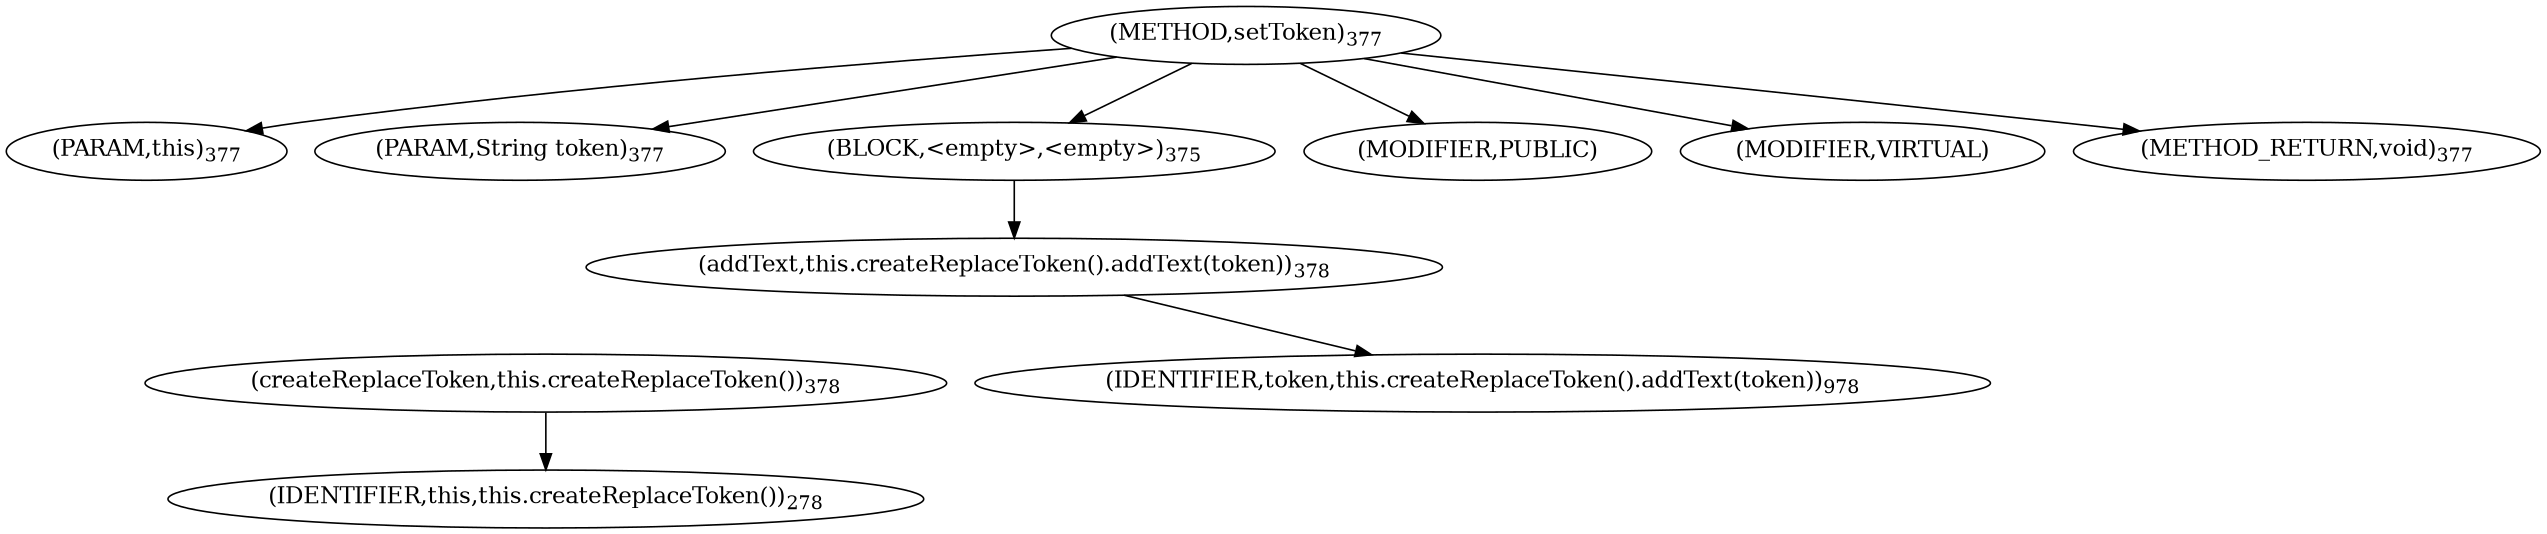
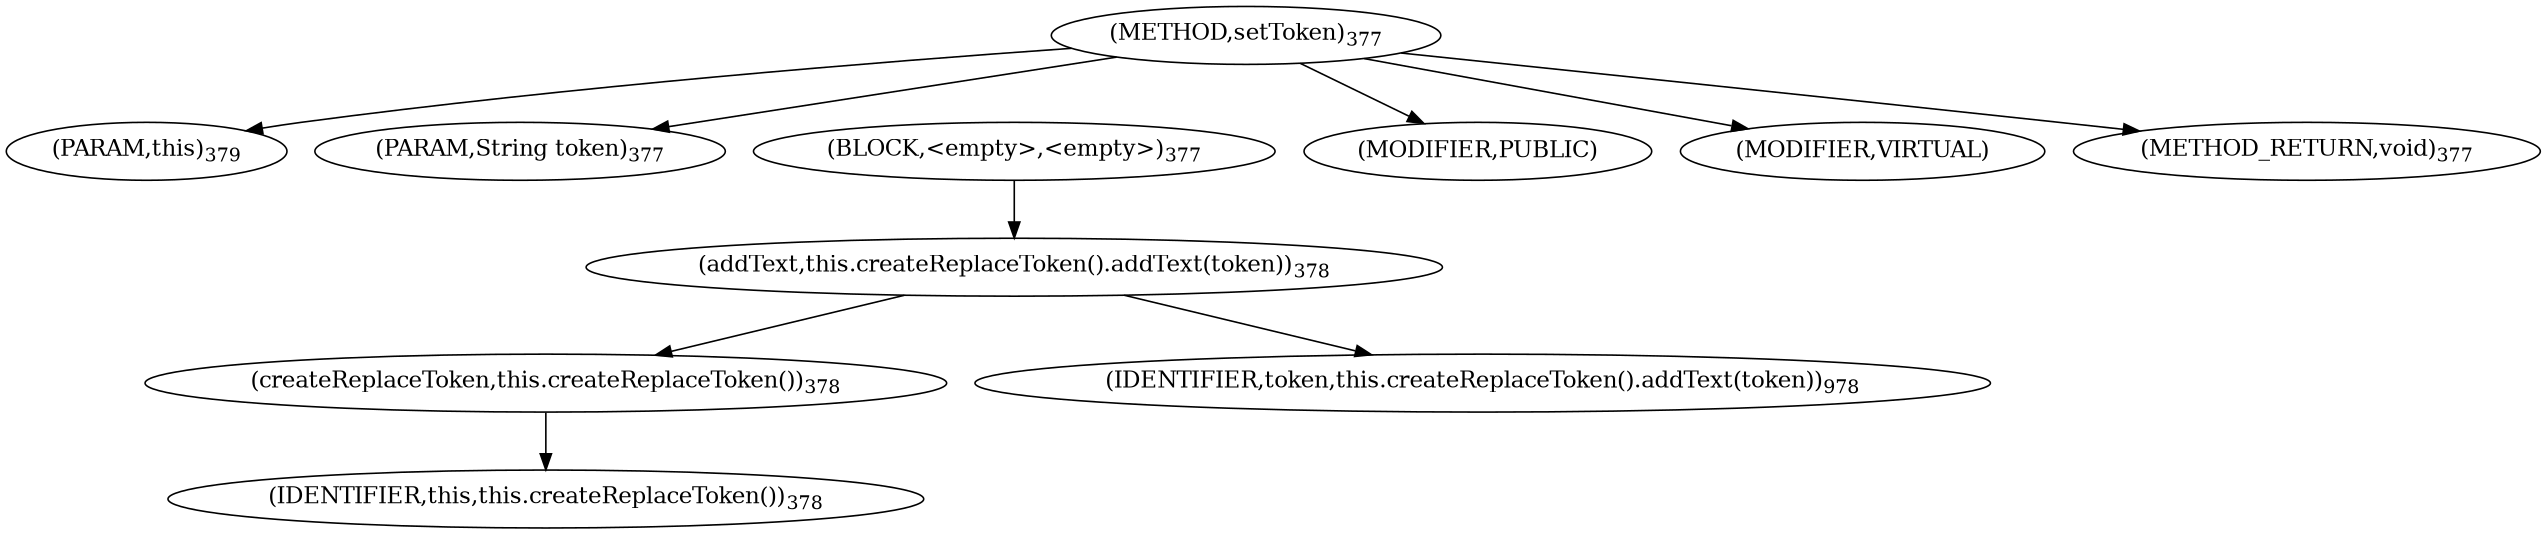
(1138, 90) -> none
(223, 149) -> (223, 149)
(1183, 149) -> (1183, 149)
none -> (788, 323)
(805, 497) -> (805, 497)
